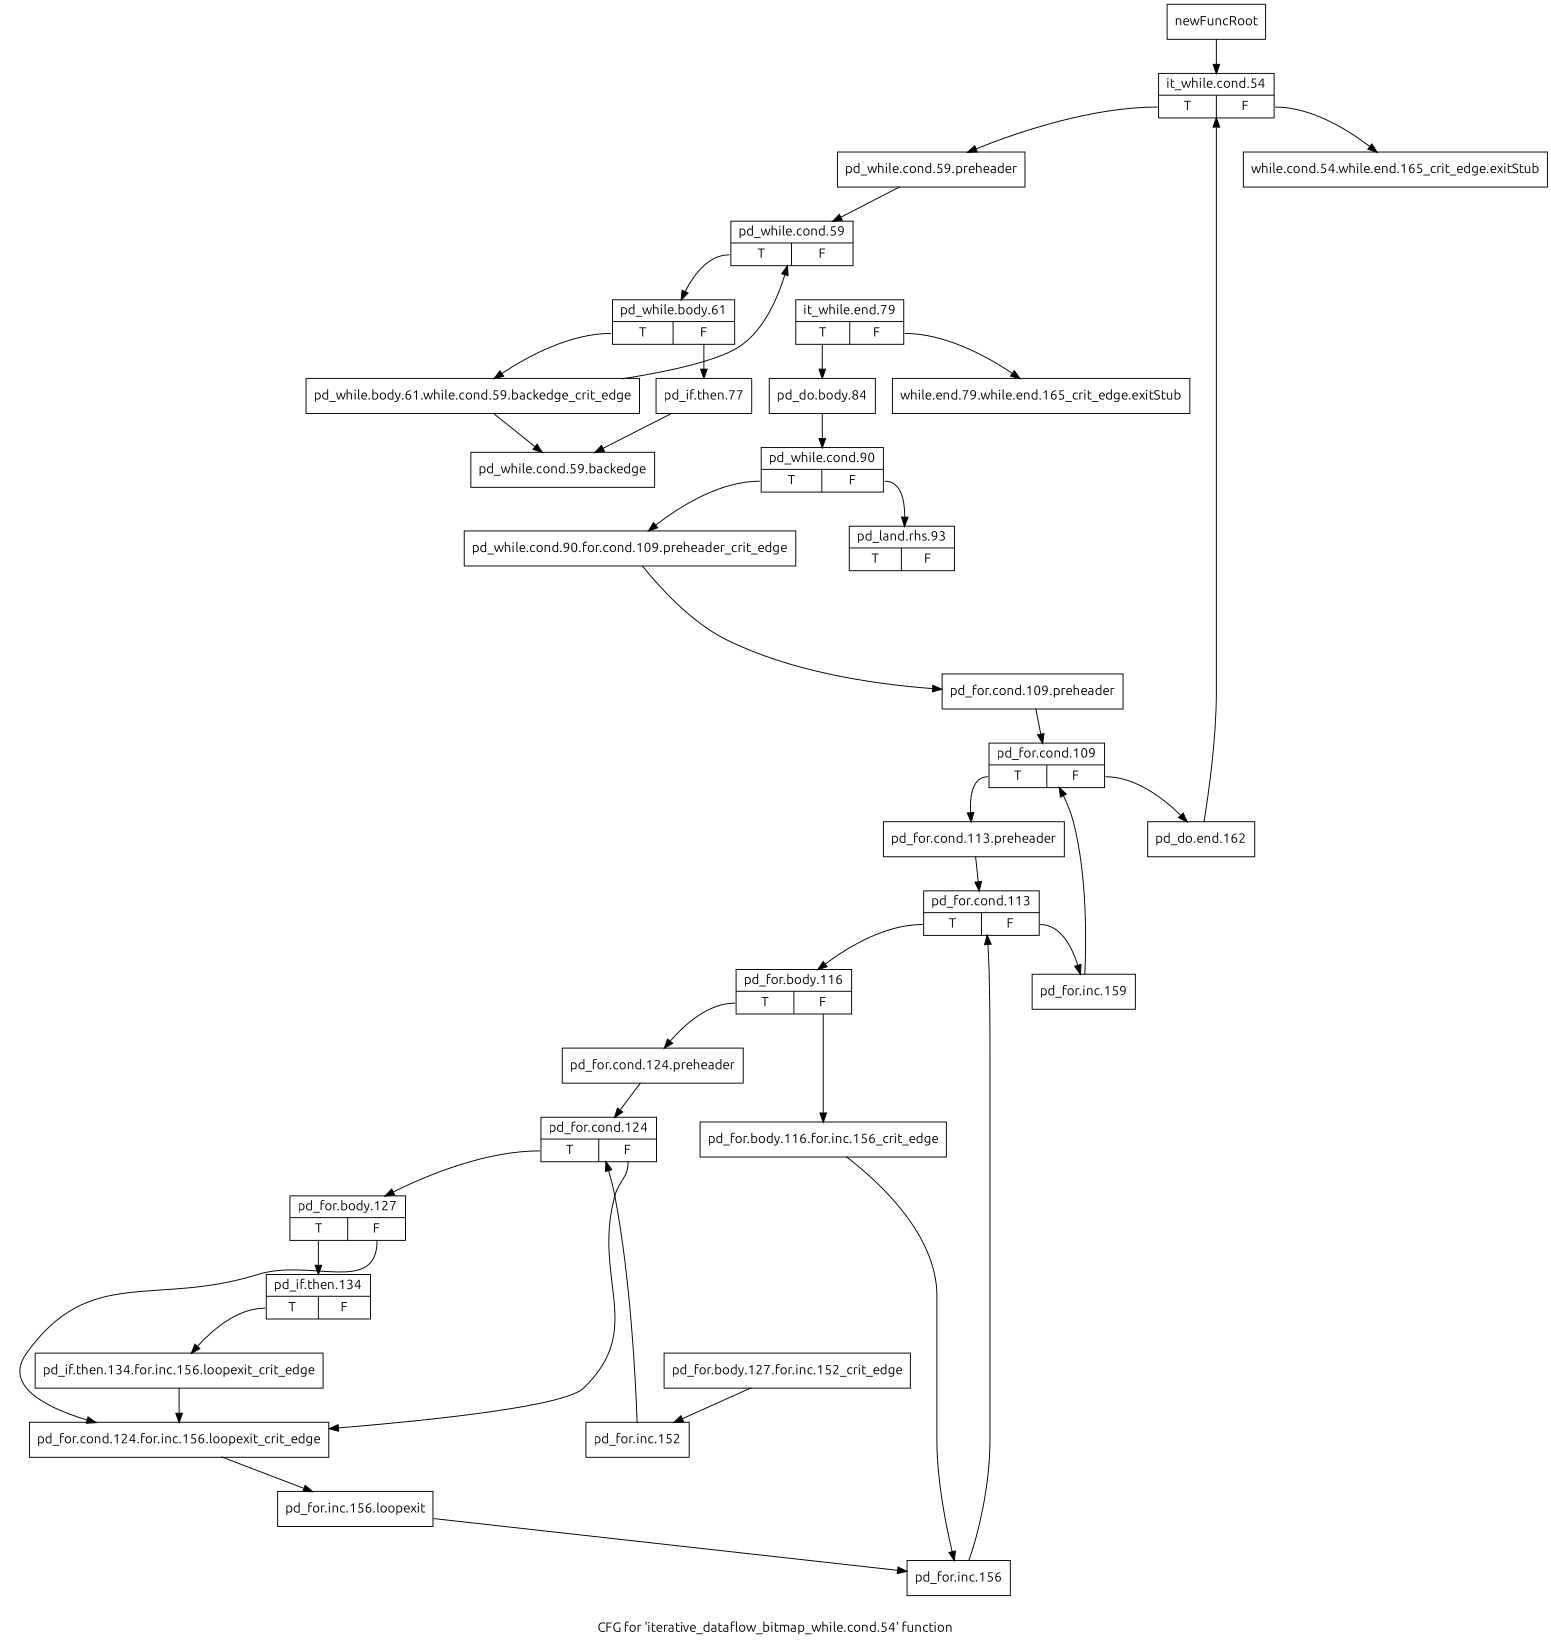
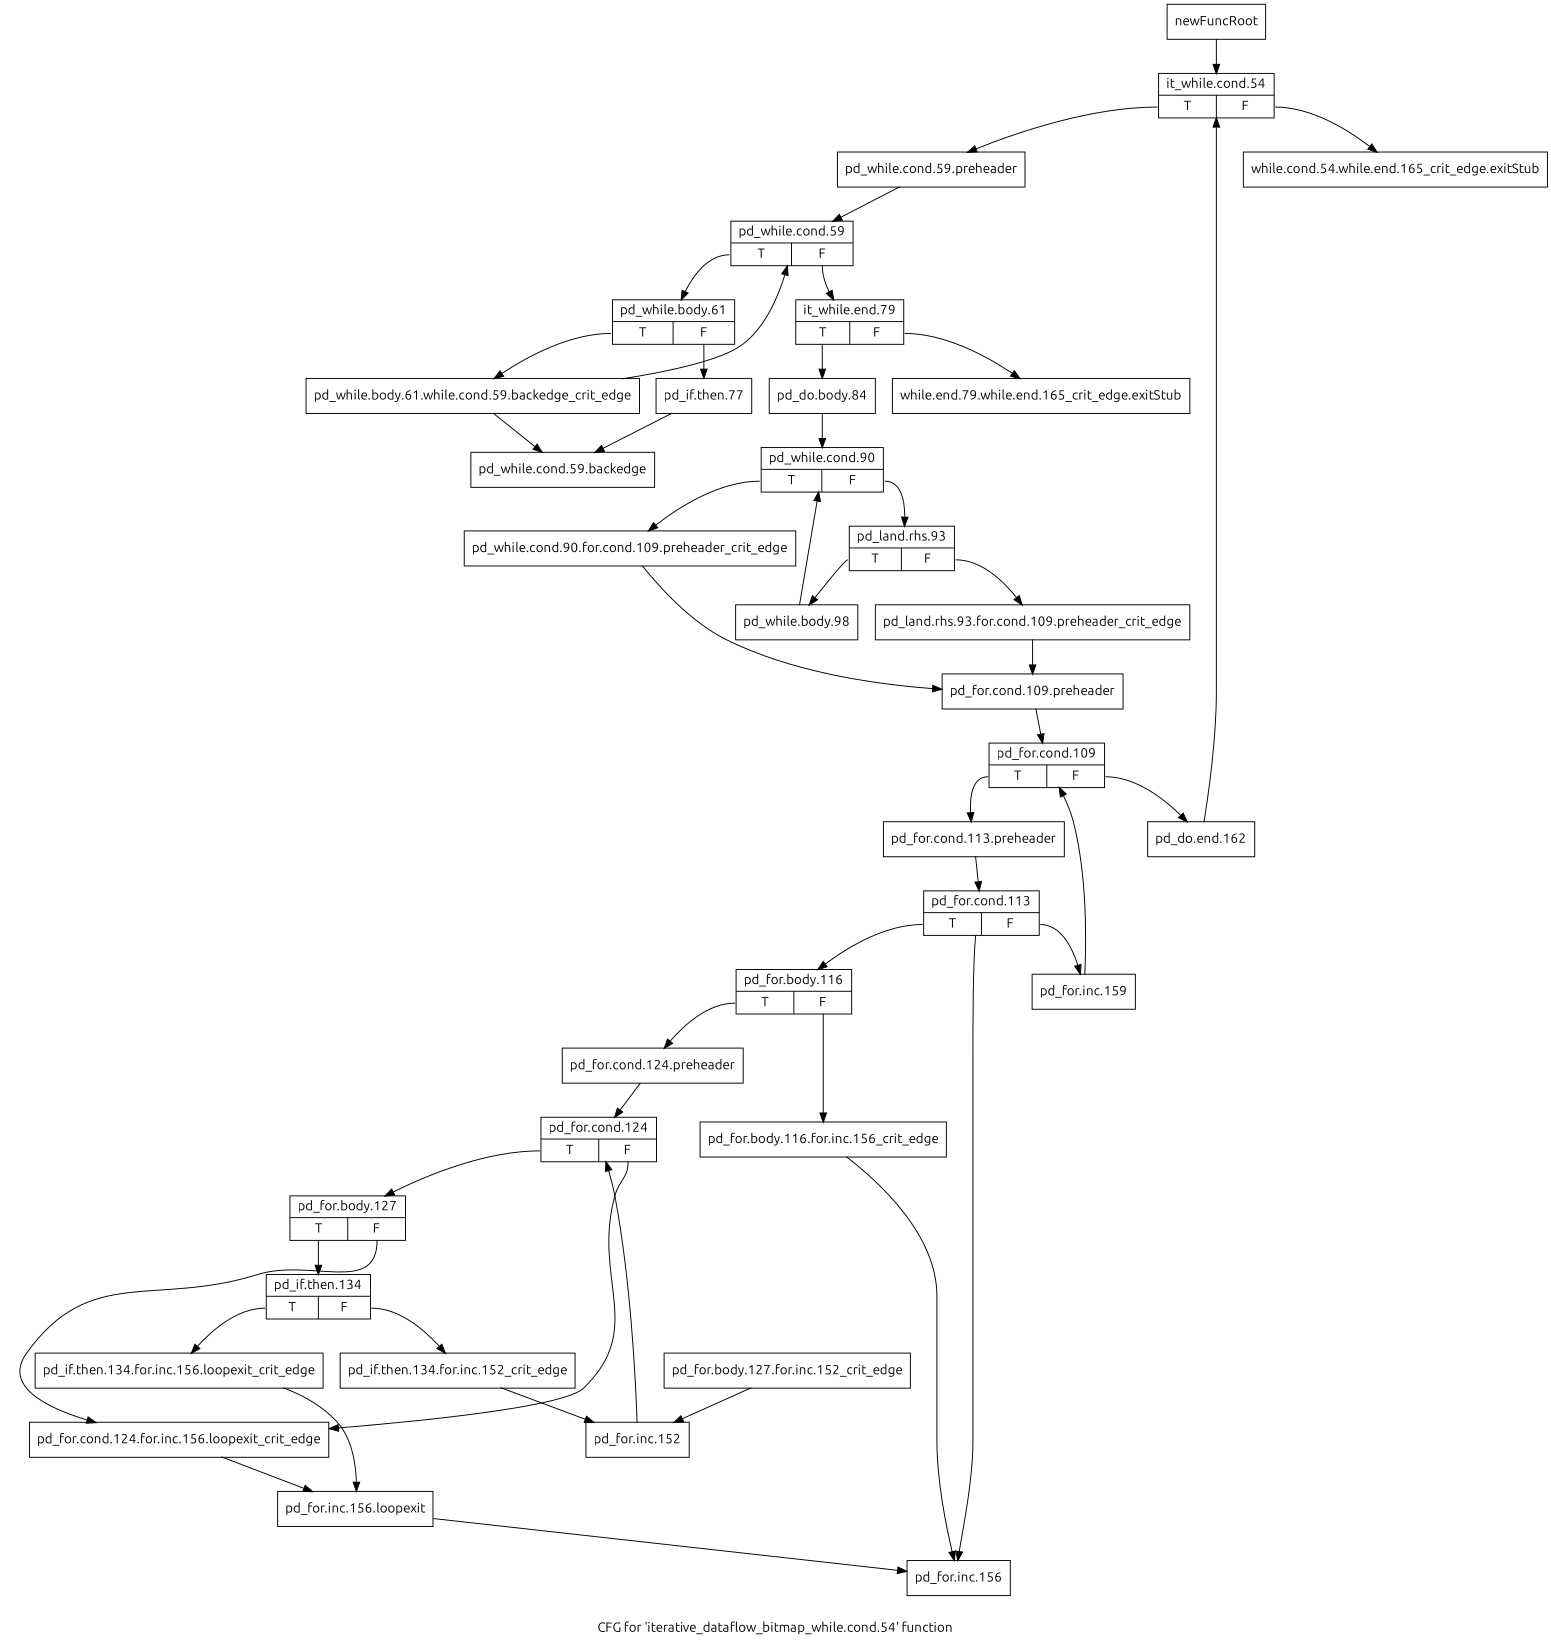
none -> (824, 279)
none -> (797, 622)
none -> (1033, 622)
(990, 1254) -> (973, 1244)
none -> (458, 1371)
(179, 1401) -> (337, 1422)
